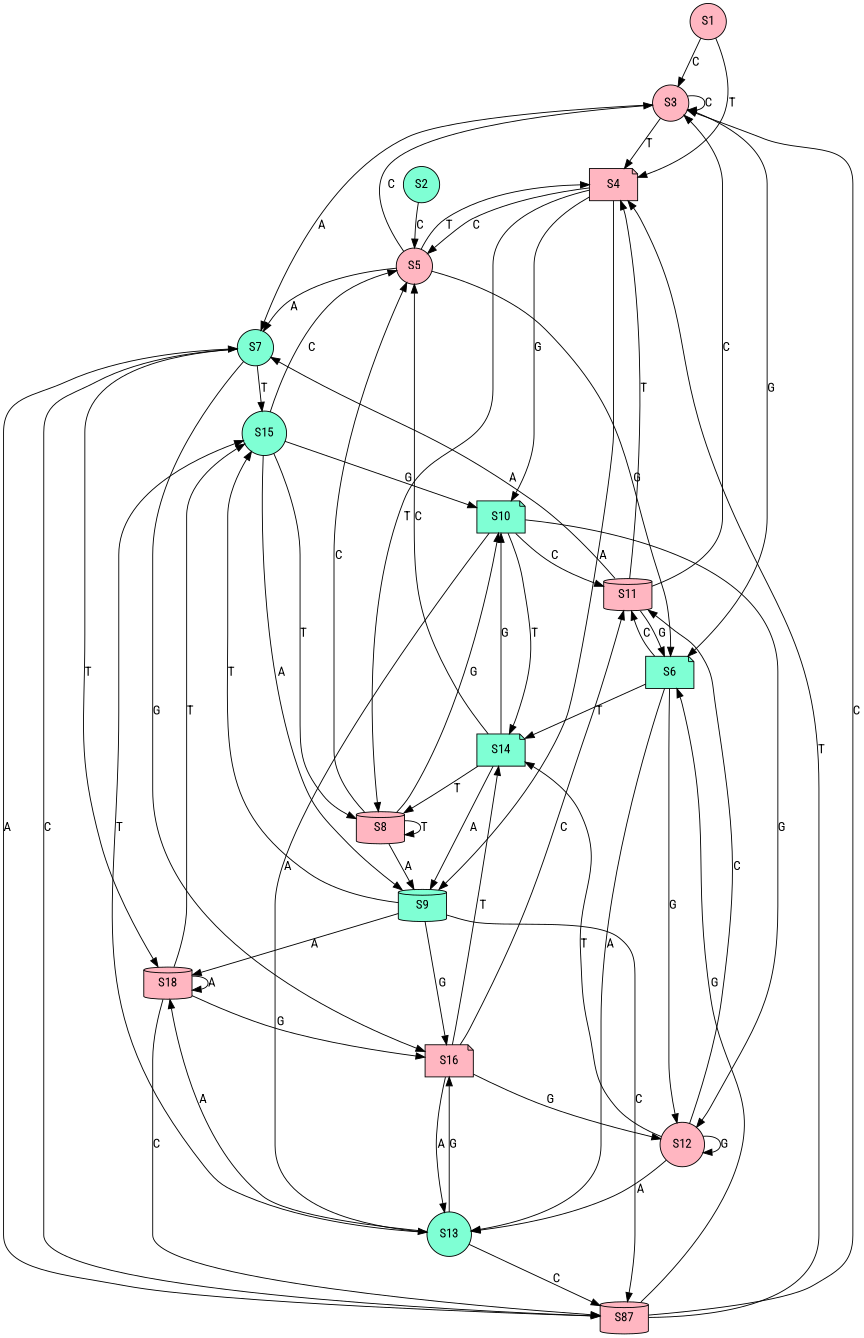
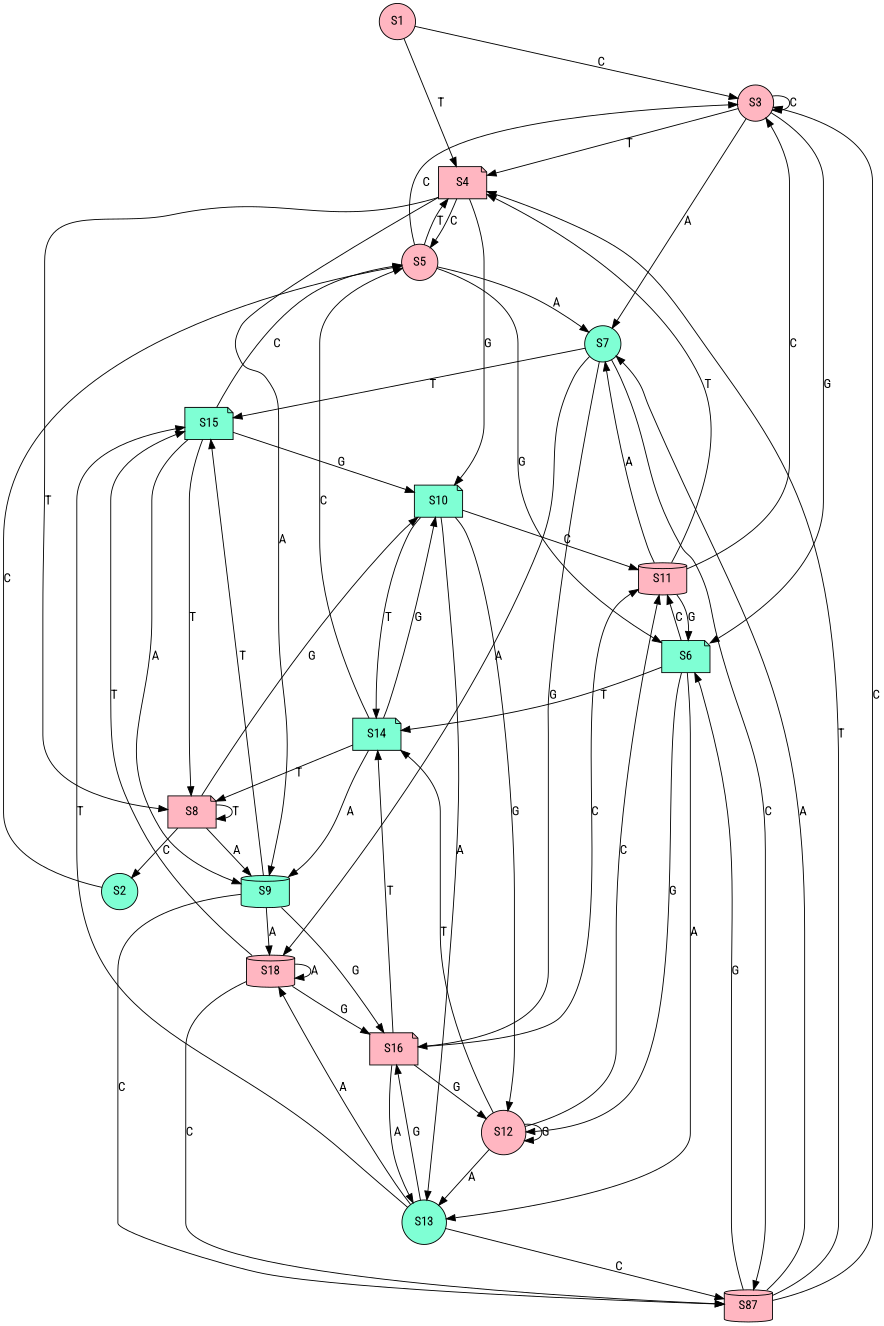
(264, 433) -> (209, 423)
(334, 550) -> (160, 847)
(88, 672) -> (499, 657)
(380, 828) -> (192, 812)
